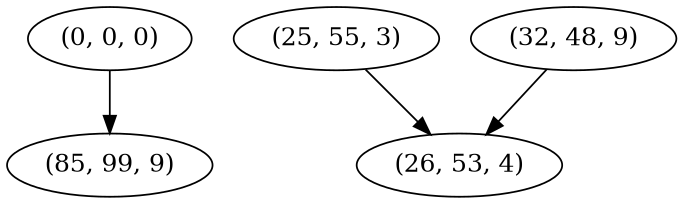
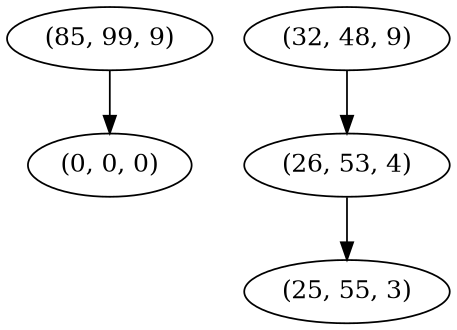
(110, 93) -> (110, 93)
(392, 96) -> (347, 220)
